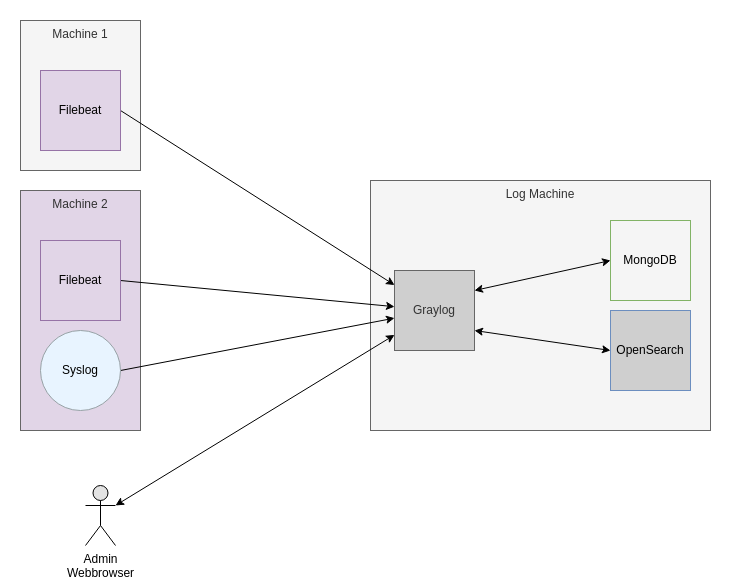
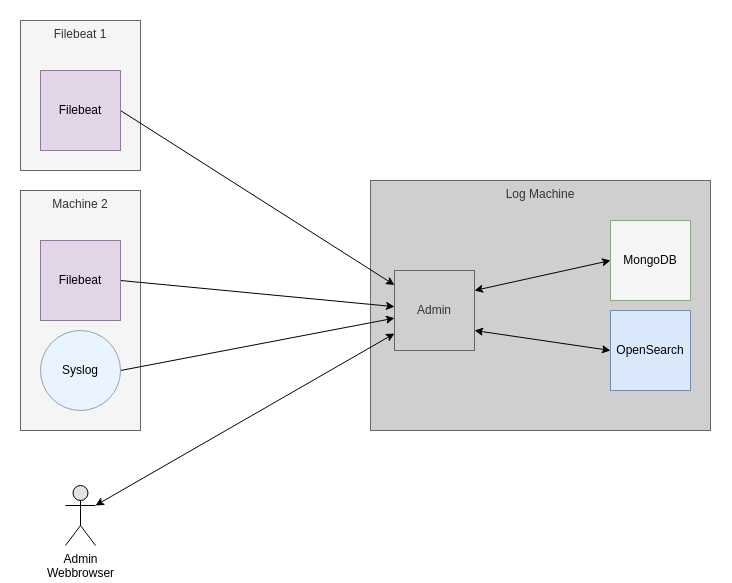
(81, 35) -> (81, 35)
(81, 205) -> (81, 205)
(541, 306) -> (541, 306)
(435, 311) -> (435, 311)
(651, 351) -> (651, 351)
(101, 516) -> (81, 516)
